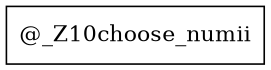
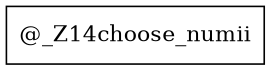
(135, 35) -> (135, 35)
